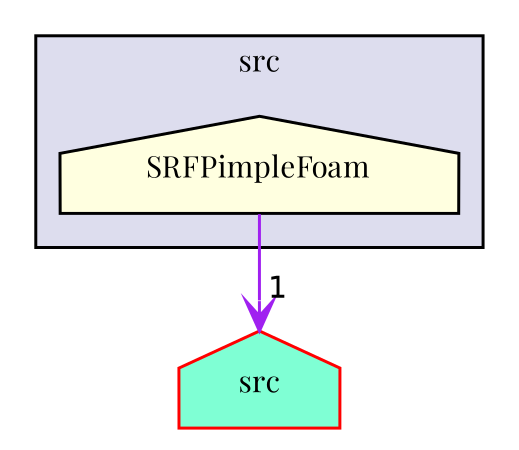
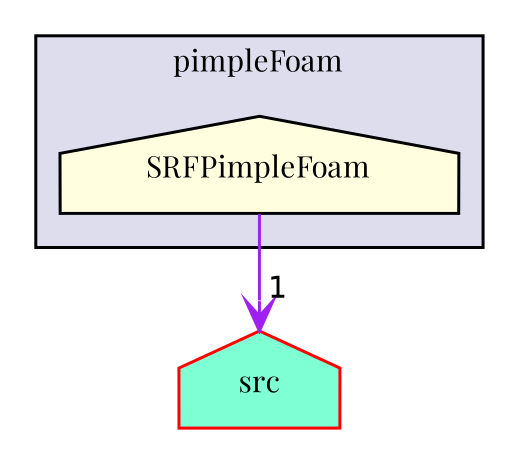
(259, 64) -> (259, 64)
